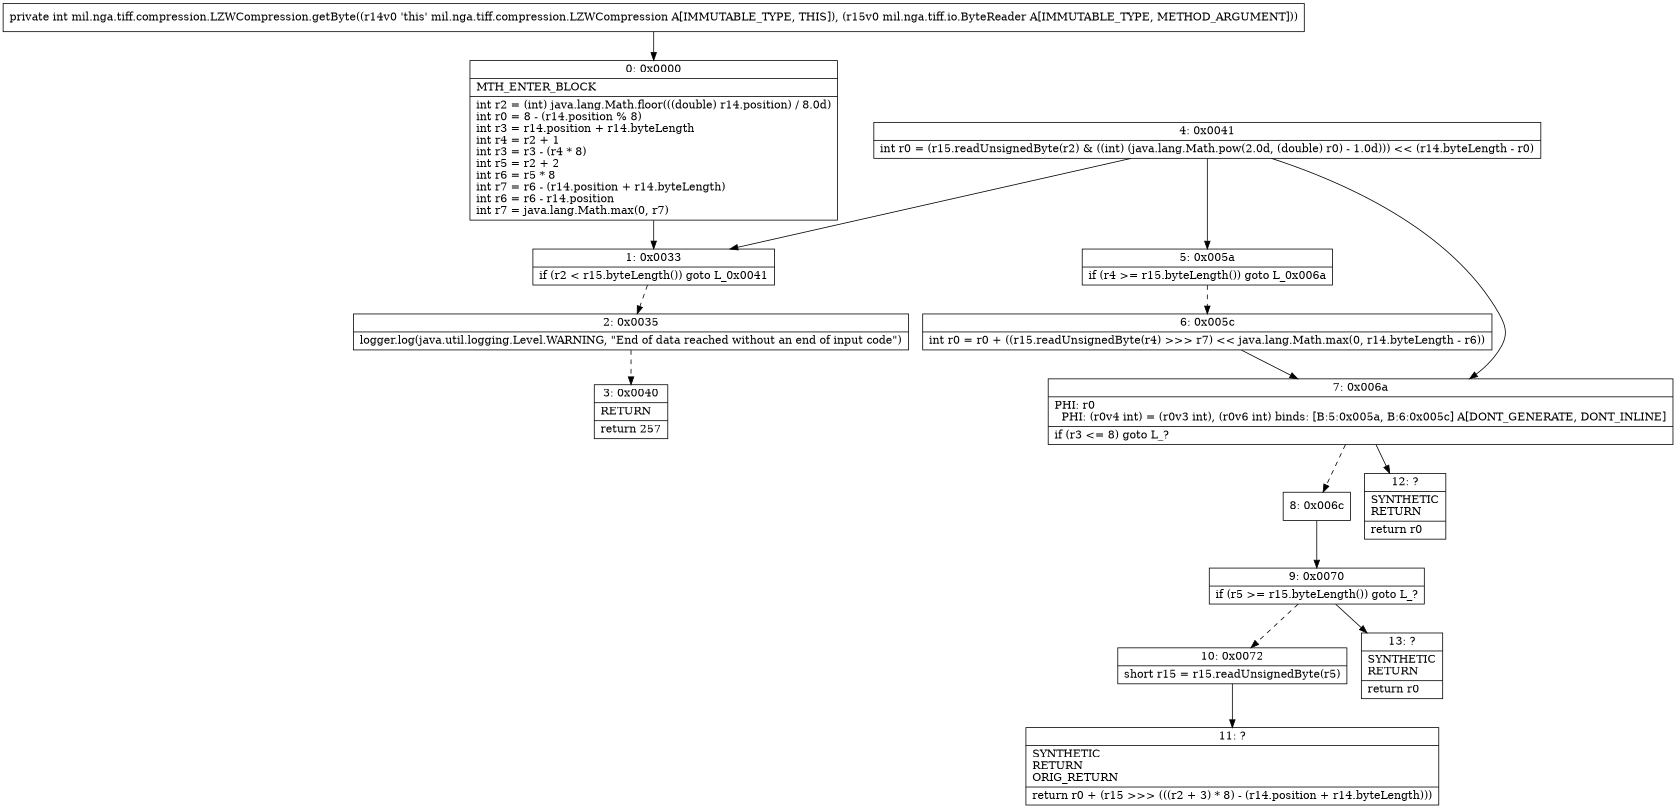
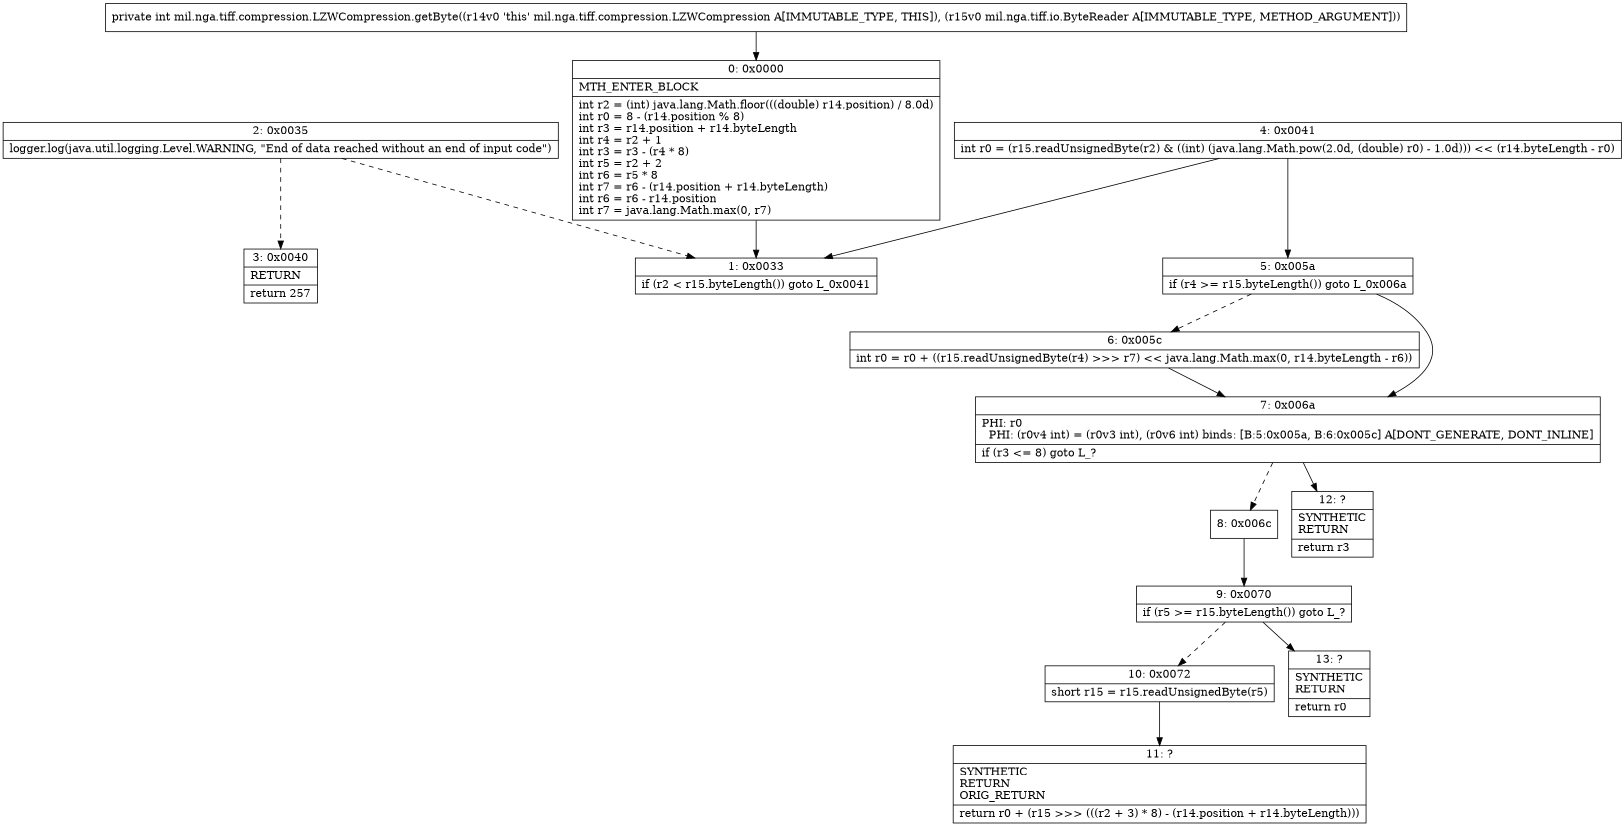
(1429, 237) -> (1430, 339)
(644, 296) -> (515, 207)
(1397, 530) -> (1324, 548)
